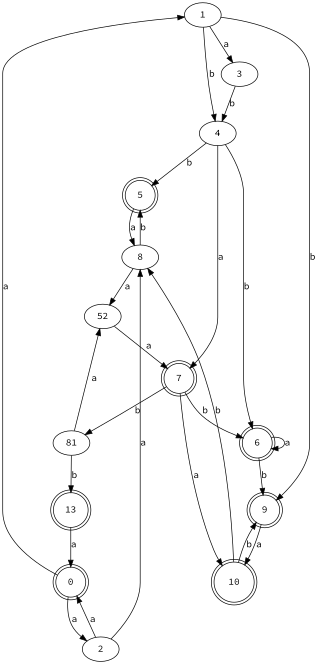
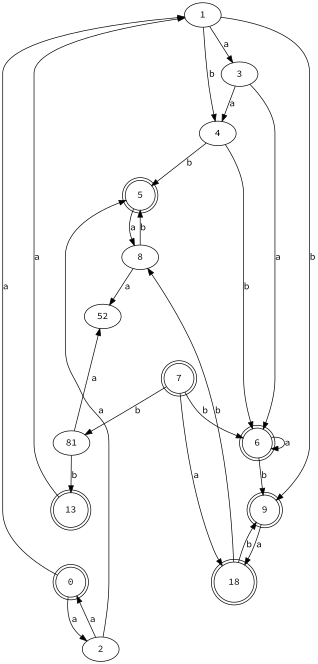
(232, 104) -> (232, 104)
none -> (275, 250)
(218, 258) -> none
(136, 343) -> none
(140, 462) -> (90, 407)
(71, 544) -> (34, 209)
(234, 582) -> (234, 582)
